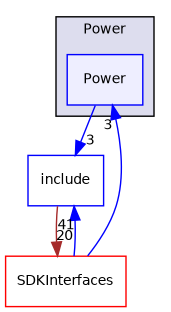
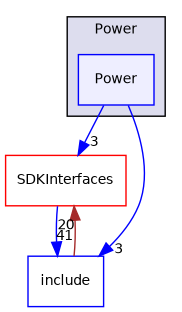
(119, 191) -> (94, 125)
